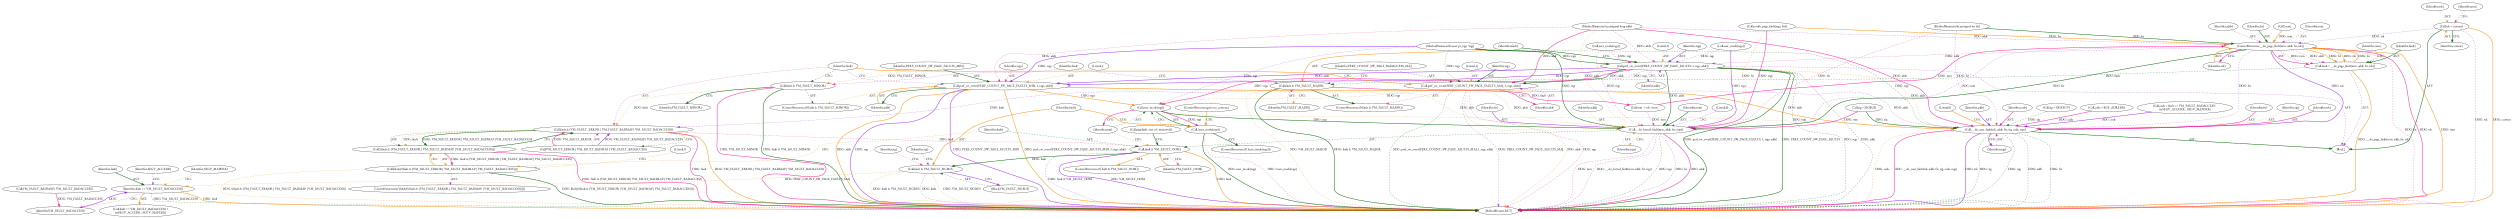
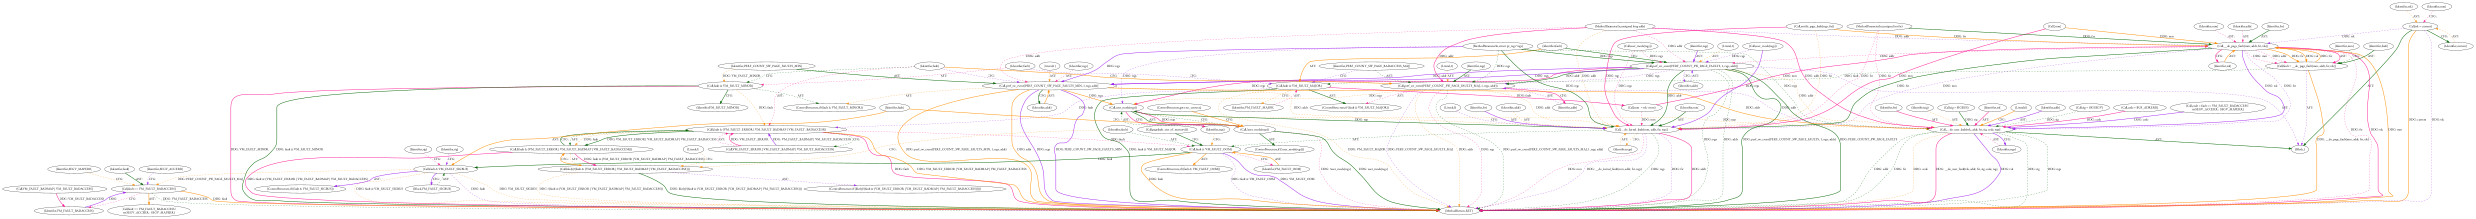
(1450, 46) -> (1498, 46)
(2270, 46) -> (2243, 46)
(2017, 108) -> none
(1778, 127) -> (1863, 86)
(153, 189) -> (149, 189)
none -> (300, 189)
